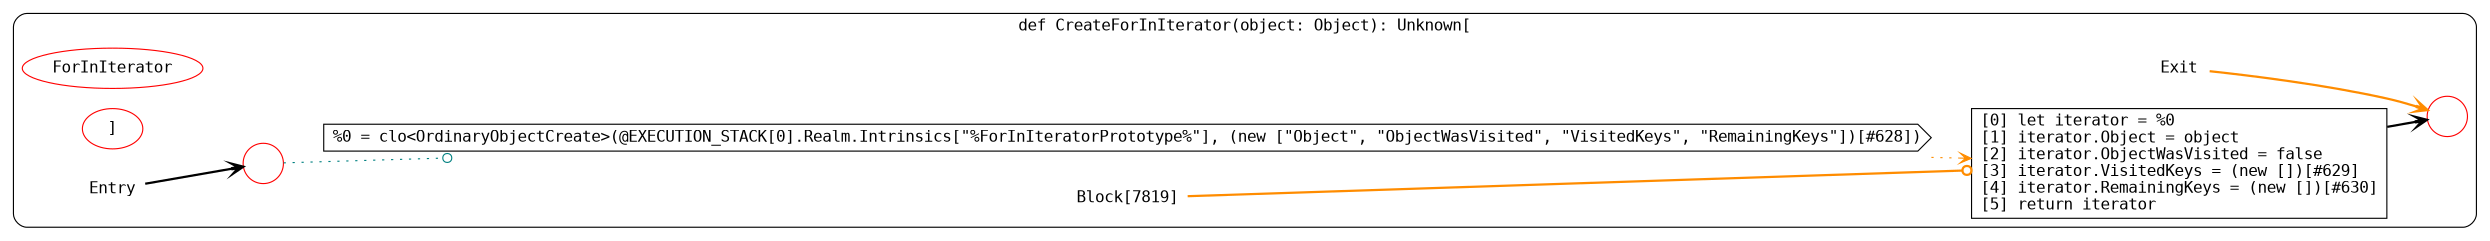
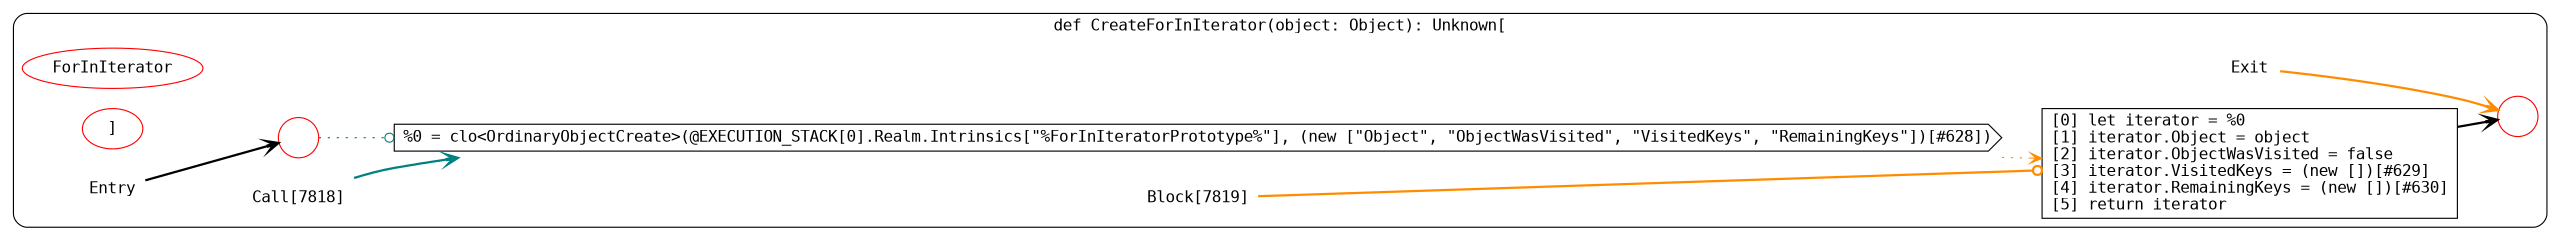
none -> (299, 198)
